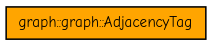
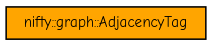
(106, 23) -> (106, 23)
